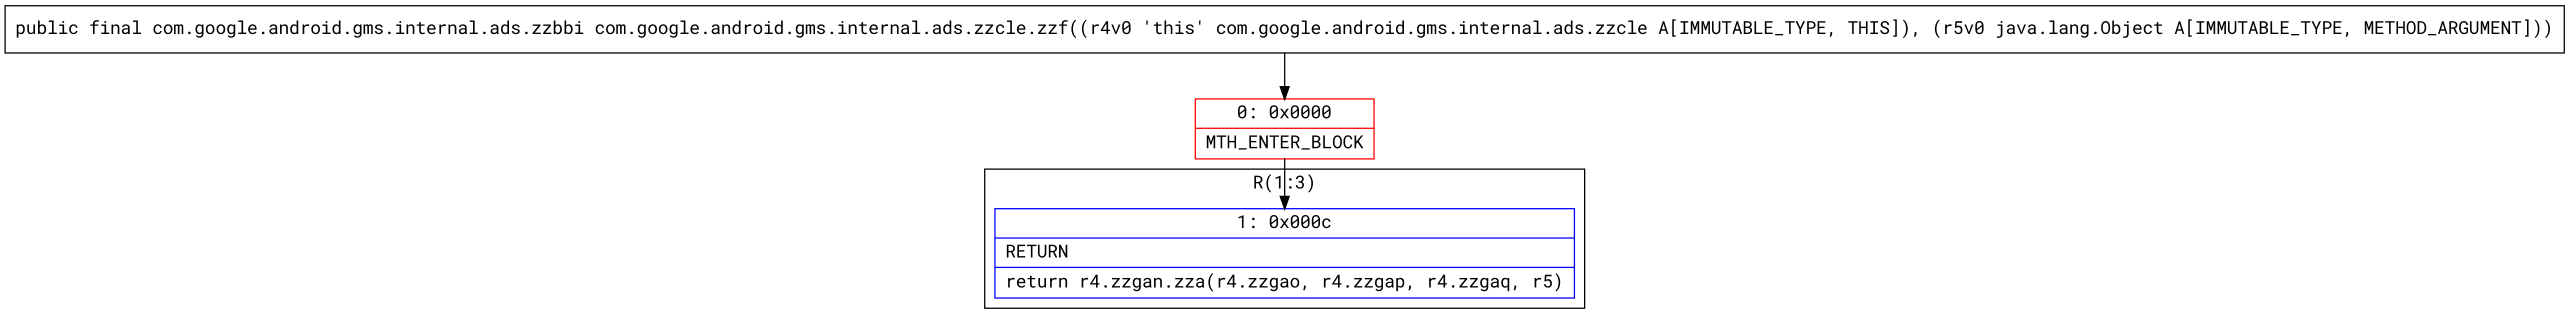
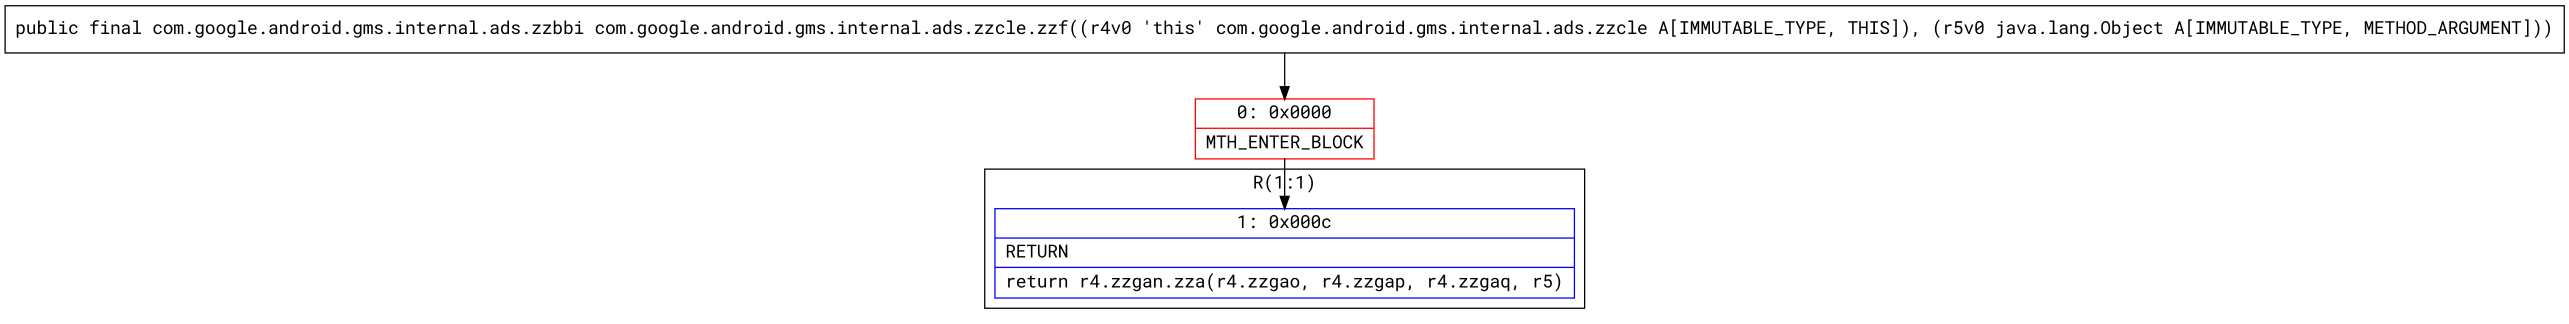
(1285, 184) -> (1285, 184)
